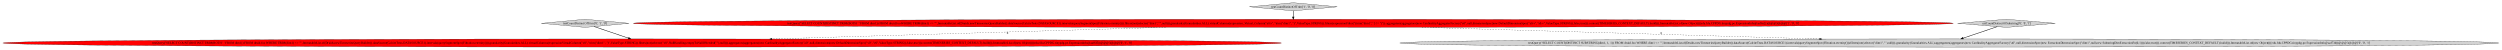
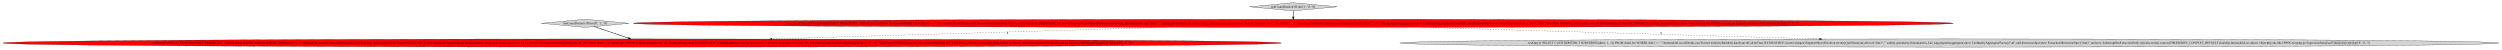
(2006, 23) -> none
